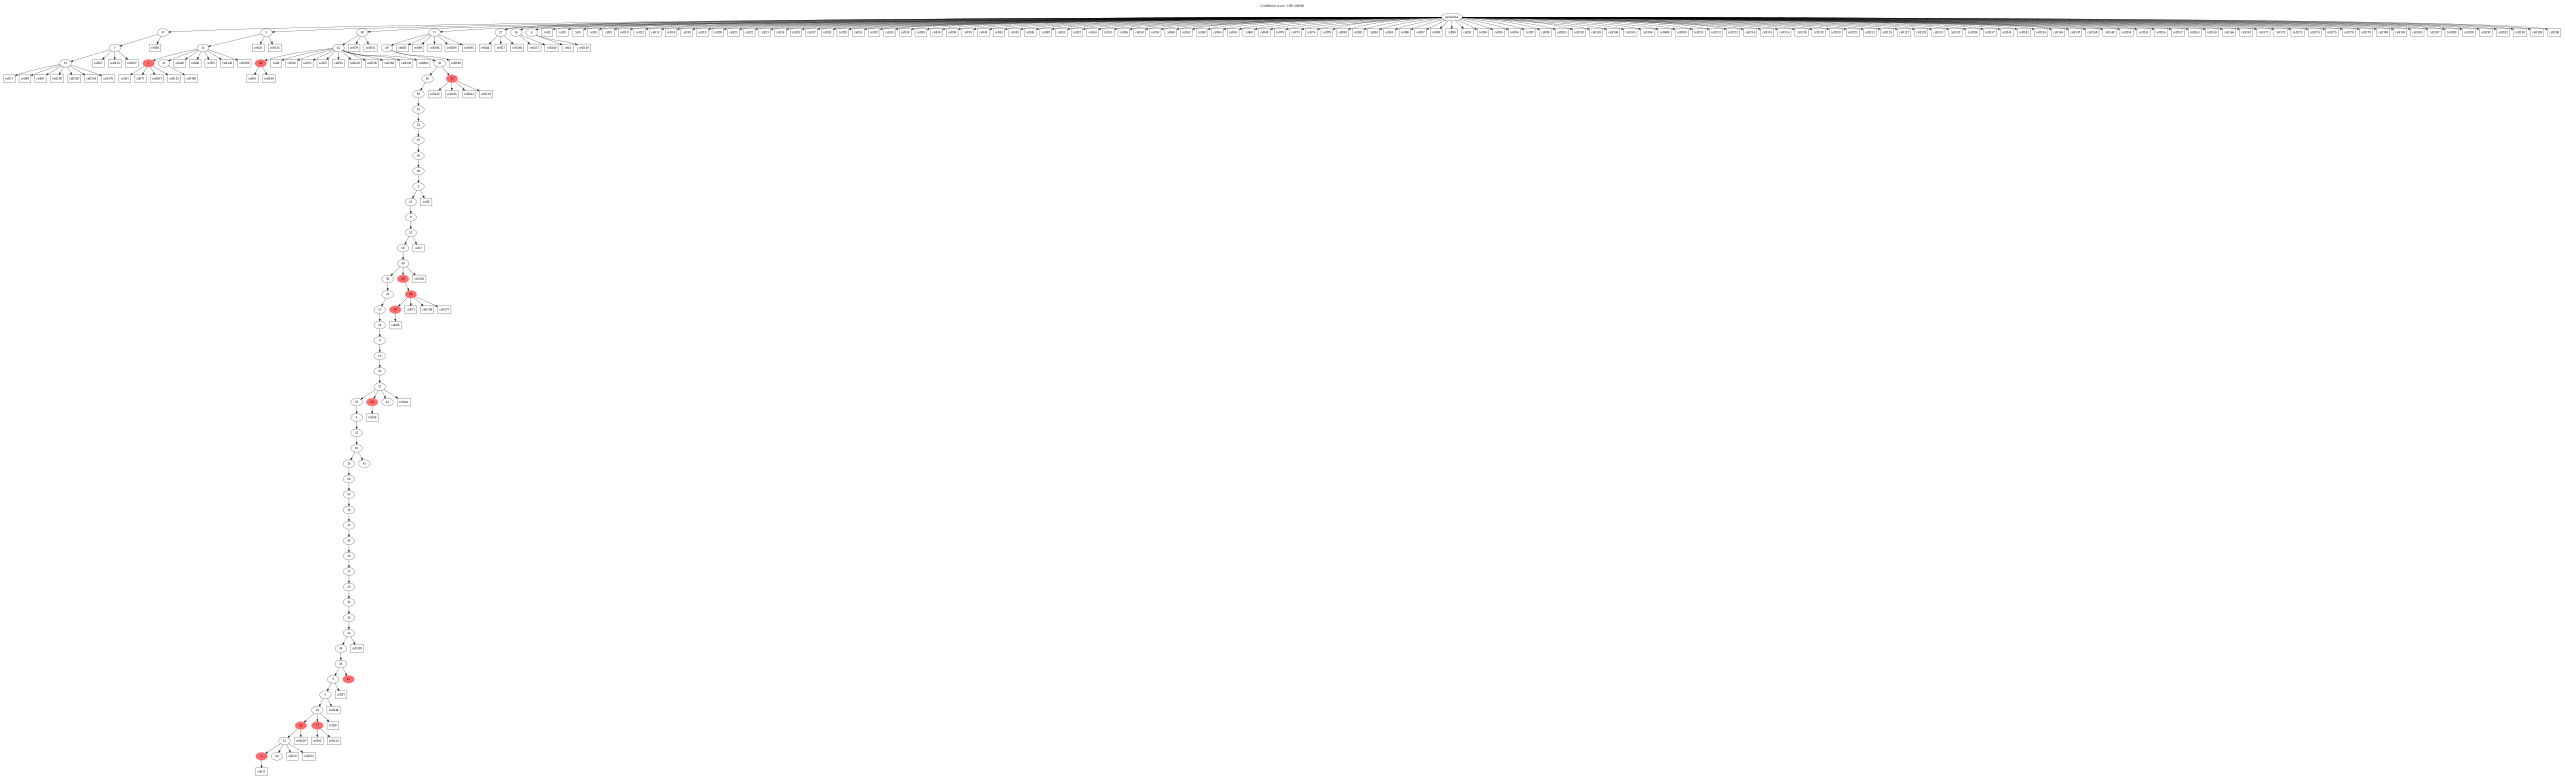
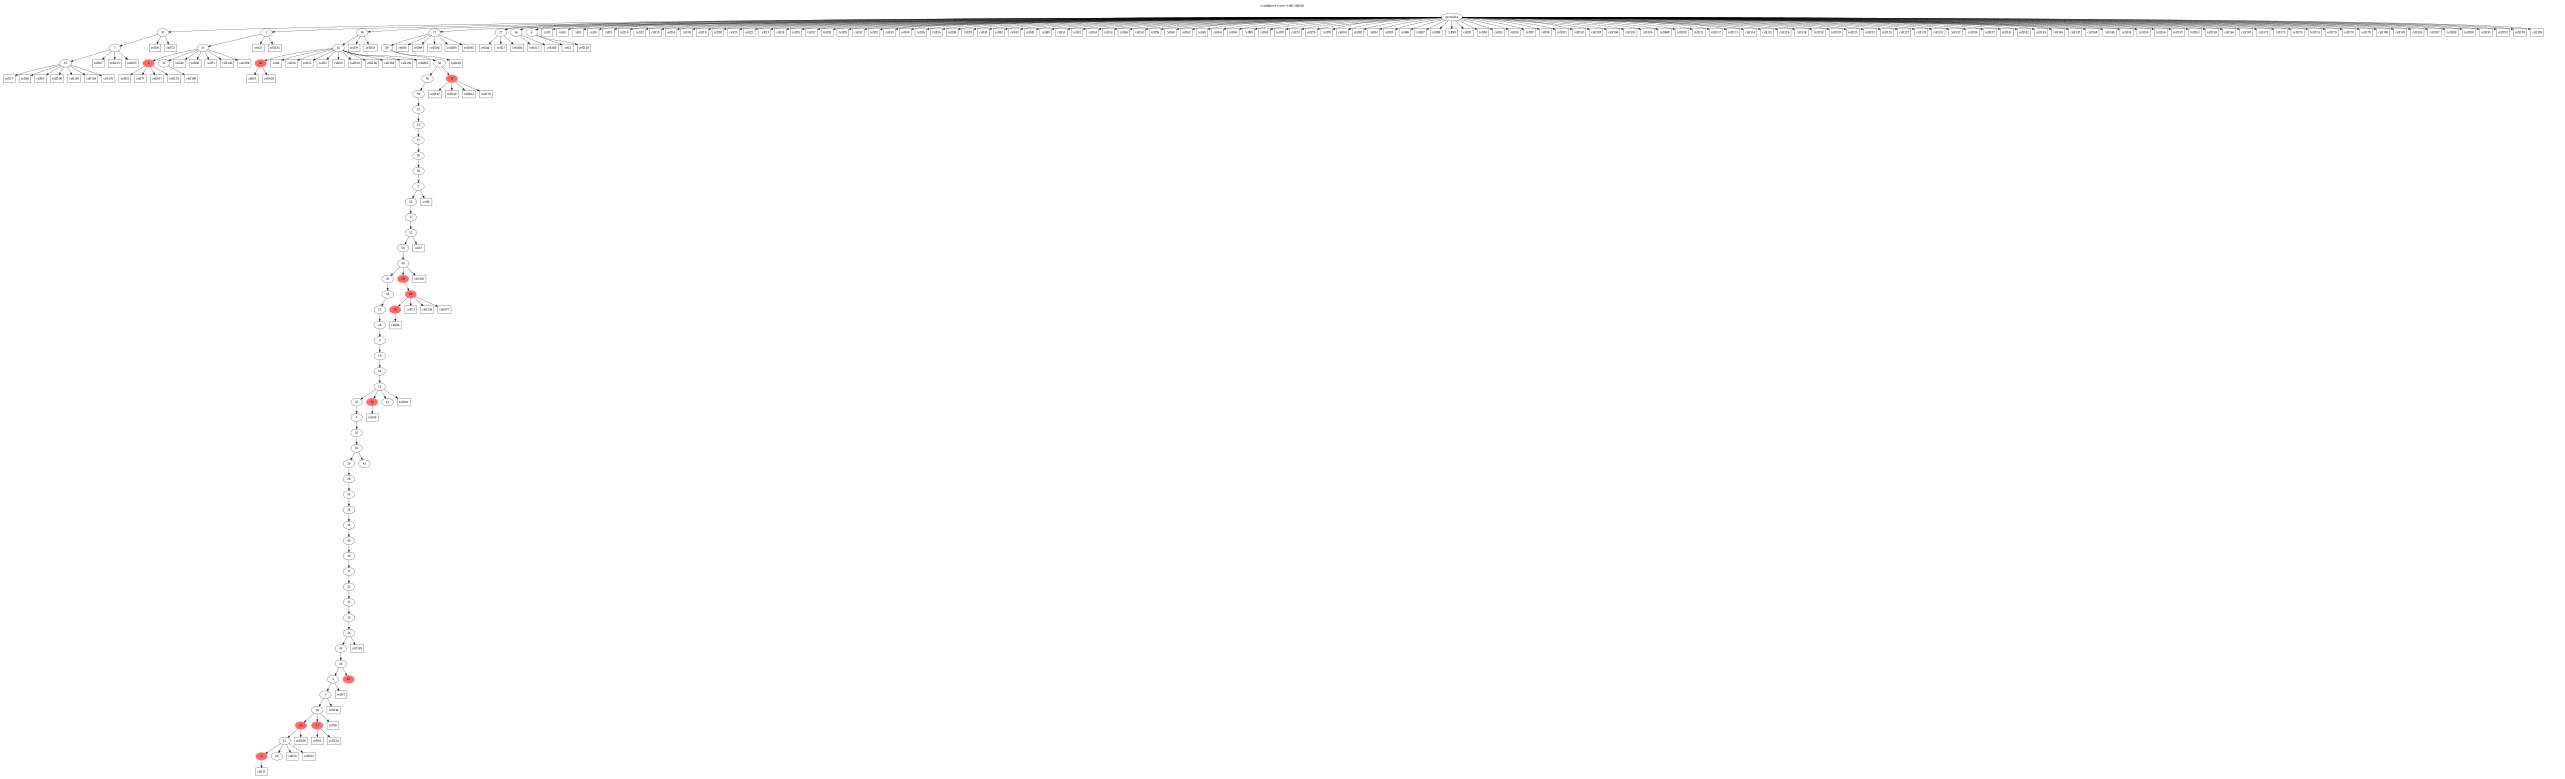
(2554, 33) -> none
none -> (171, 48)
